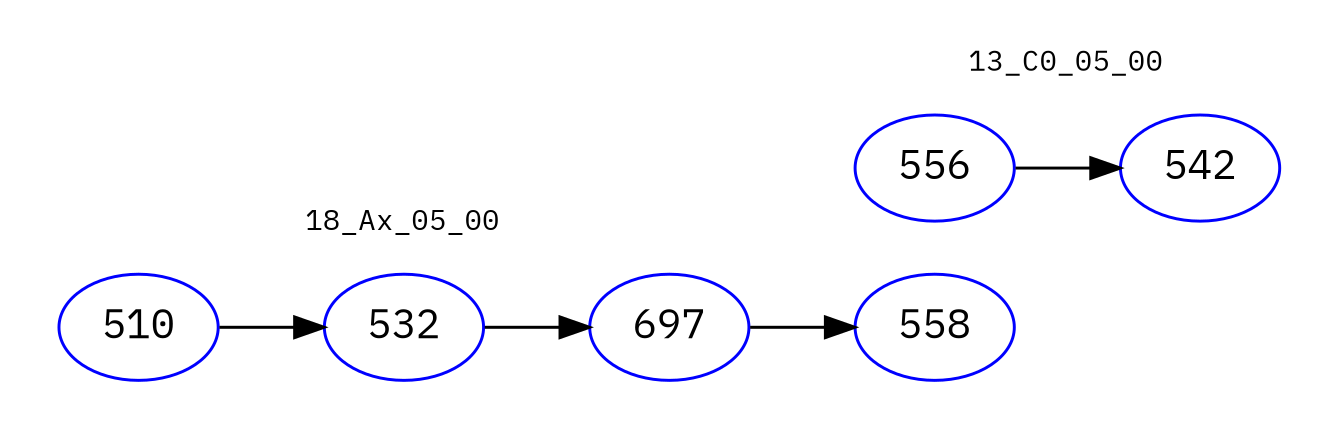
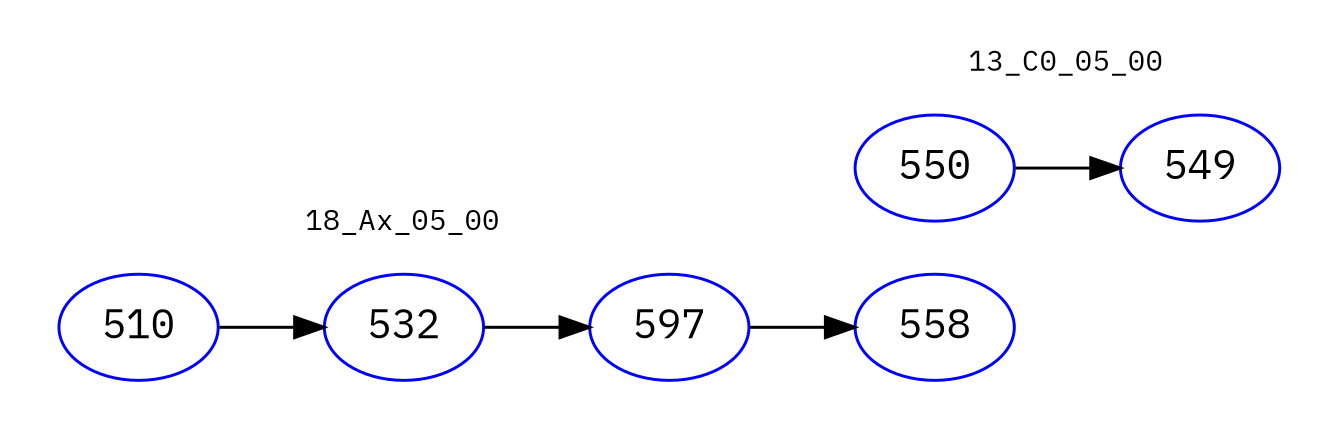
(935, 168) -> (935, 168)
(1200, 168) -> (1200, 168)
(669, 327) -> (669, 327)
